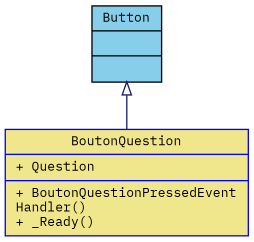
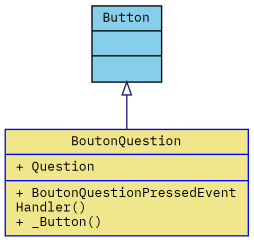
(56, 222) -> (60, 222)
